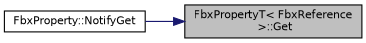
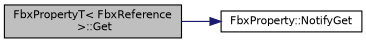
(159, 21) -> (196, 21)
